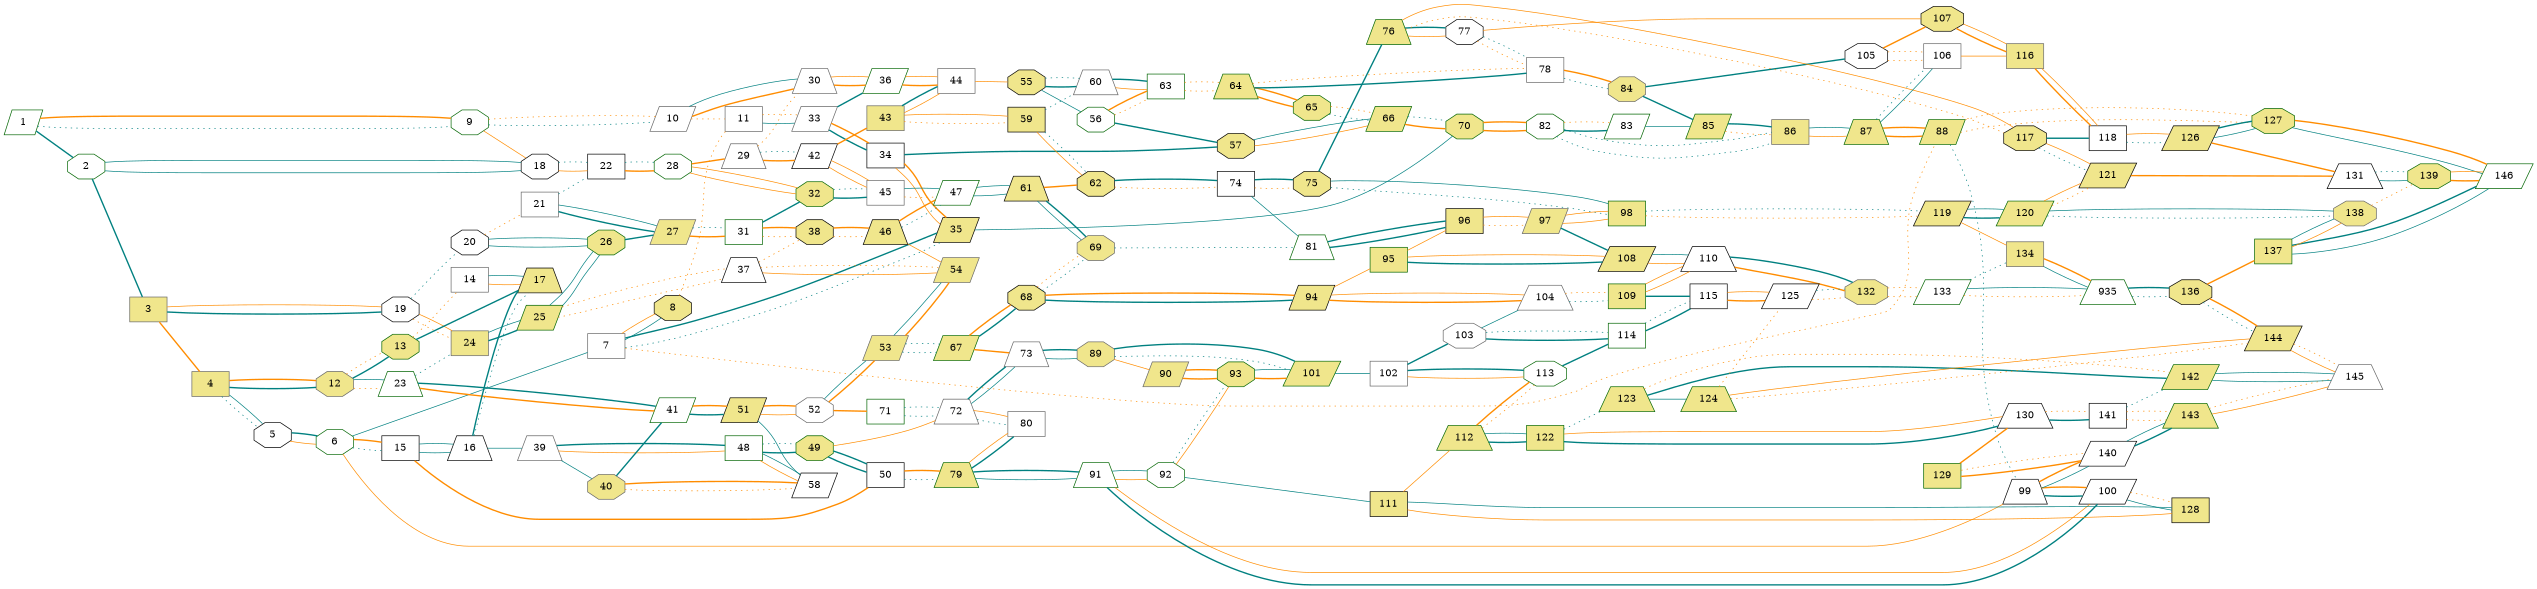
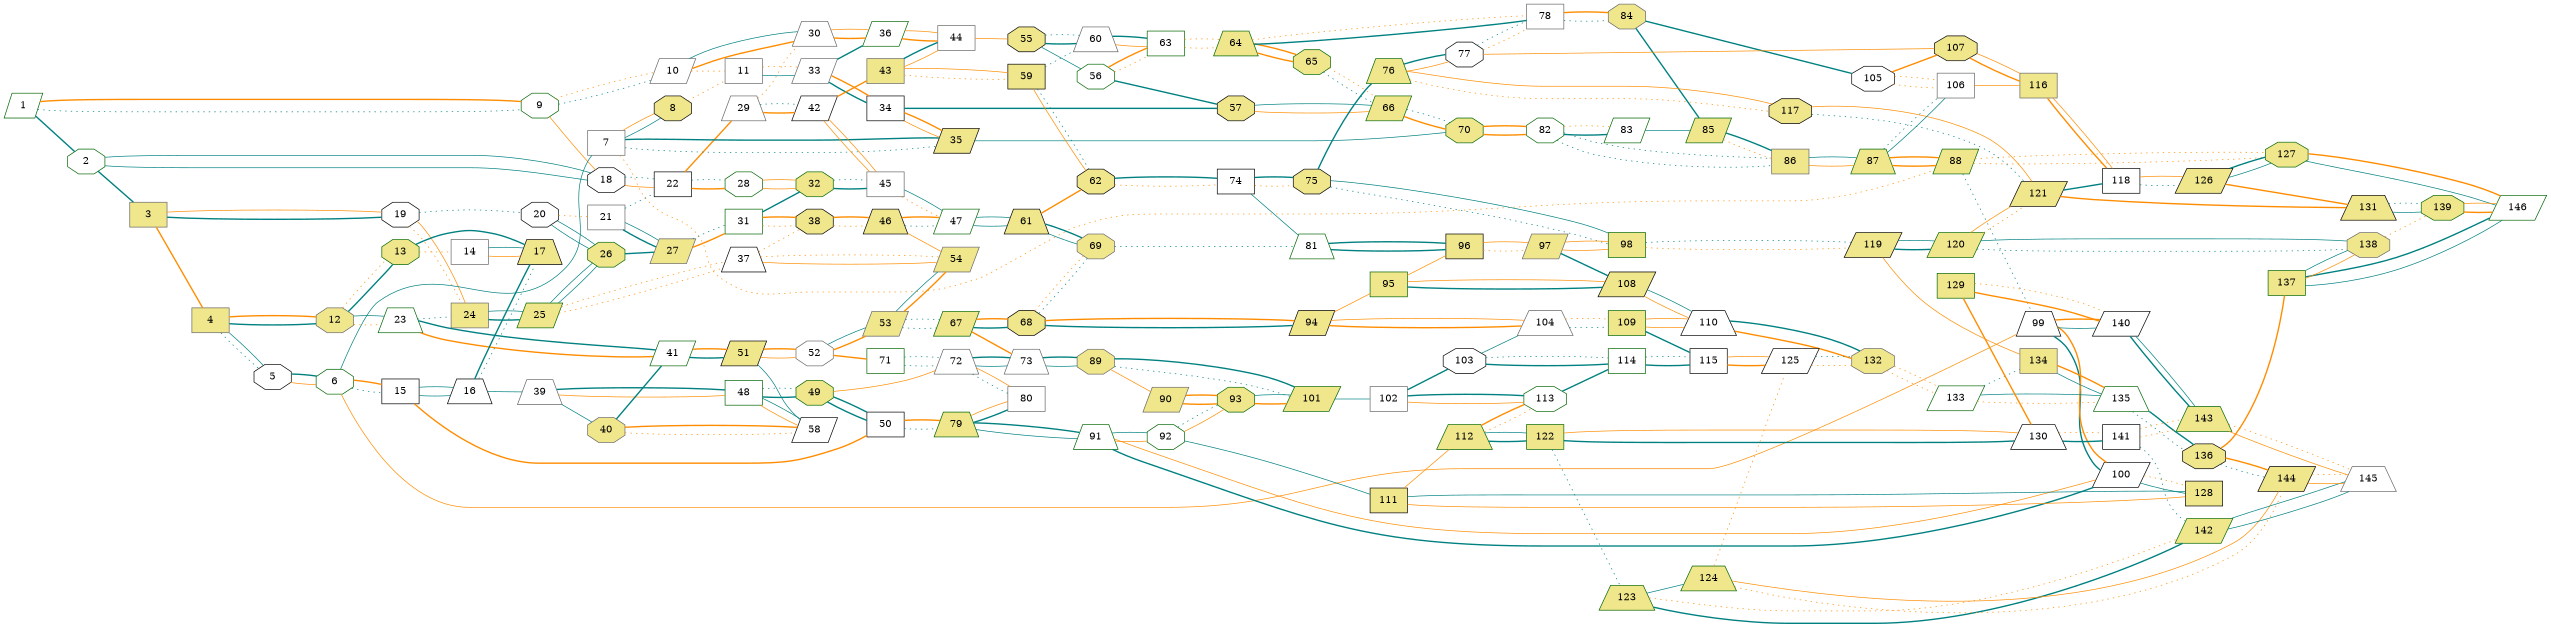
(2068, 138) -> (2083, 187)
(705, 162) -> (708, 146)
(2355, 176) -> (2368, 208)
(2108, 292) -> (2121, 399)
(1464, 336) -> (1464, 361)
